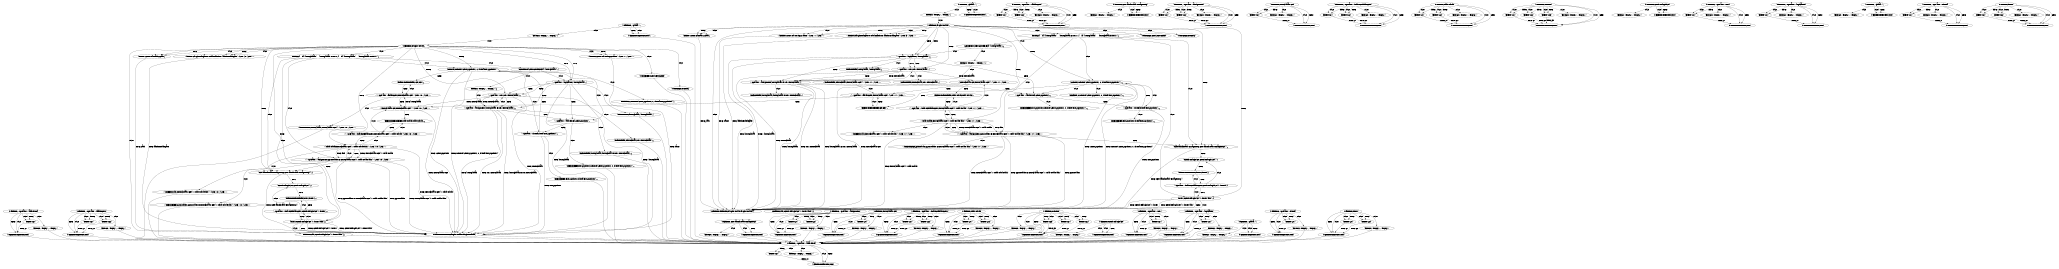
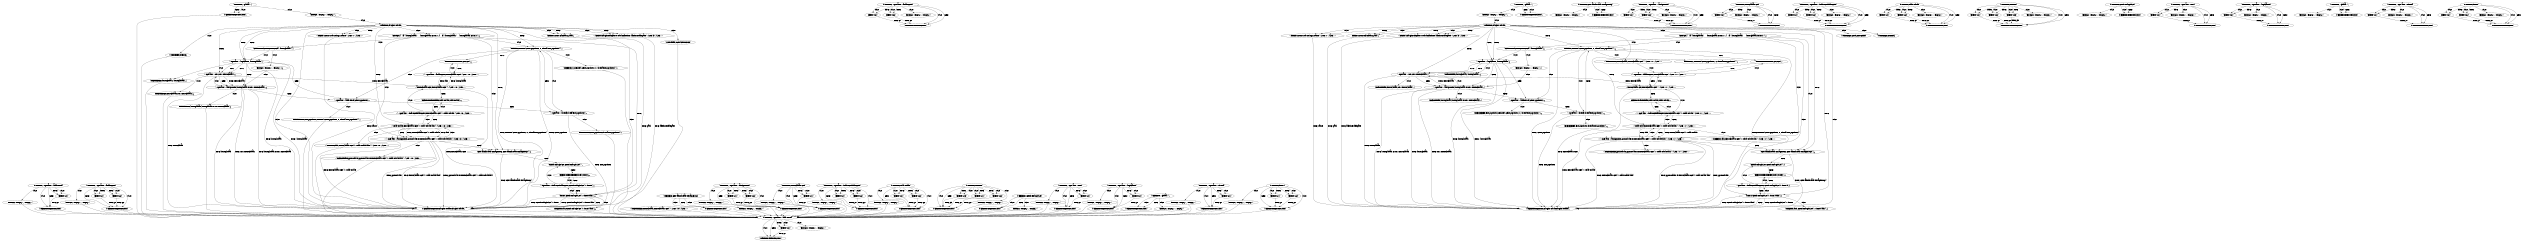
(949, 89) -> (1660, 81)
(402, 102) -> (444, 81)
(642, 105) -> (1650, 80)
(361, 109) -> none
